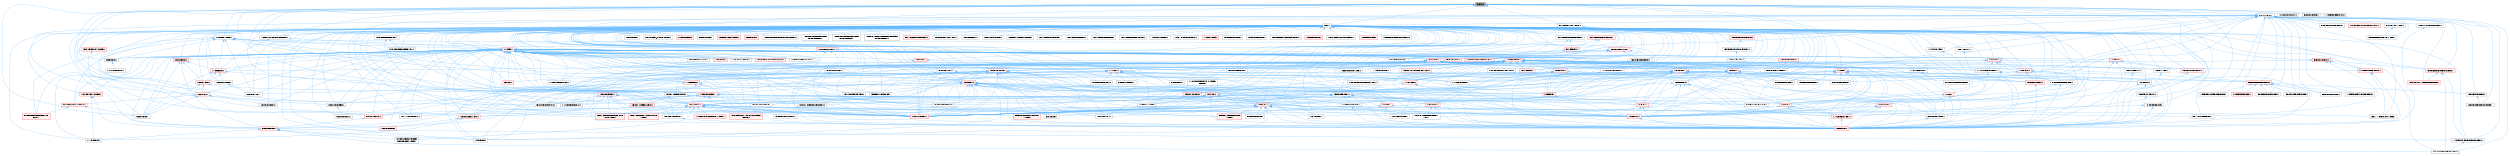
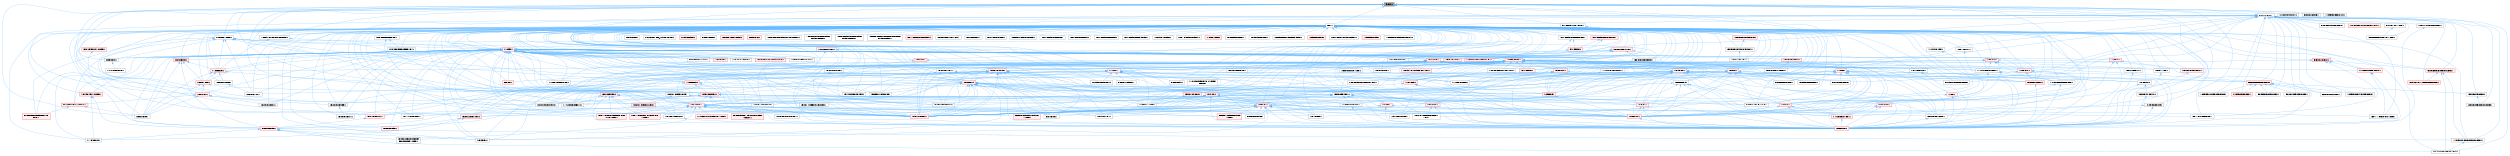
(658, 38) -> (660, 38)
